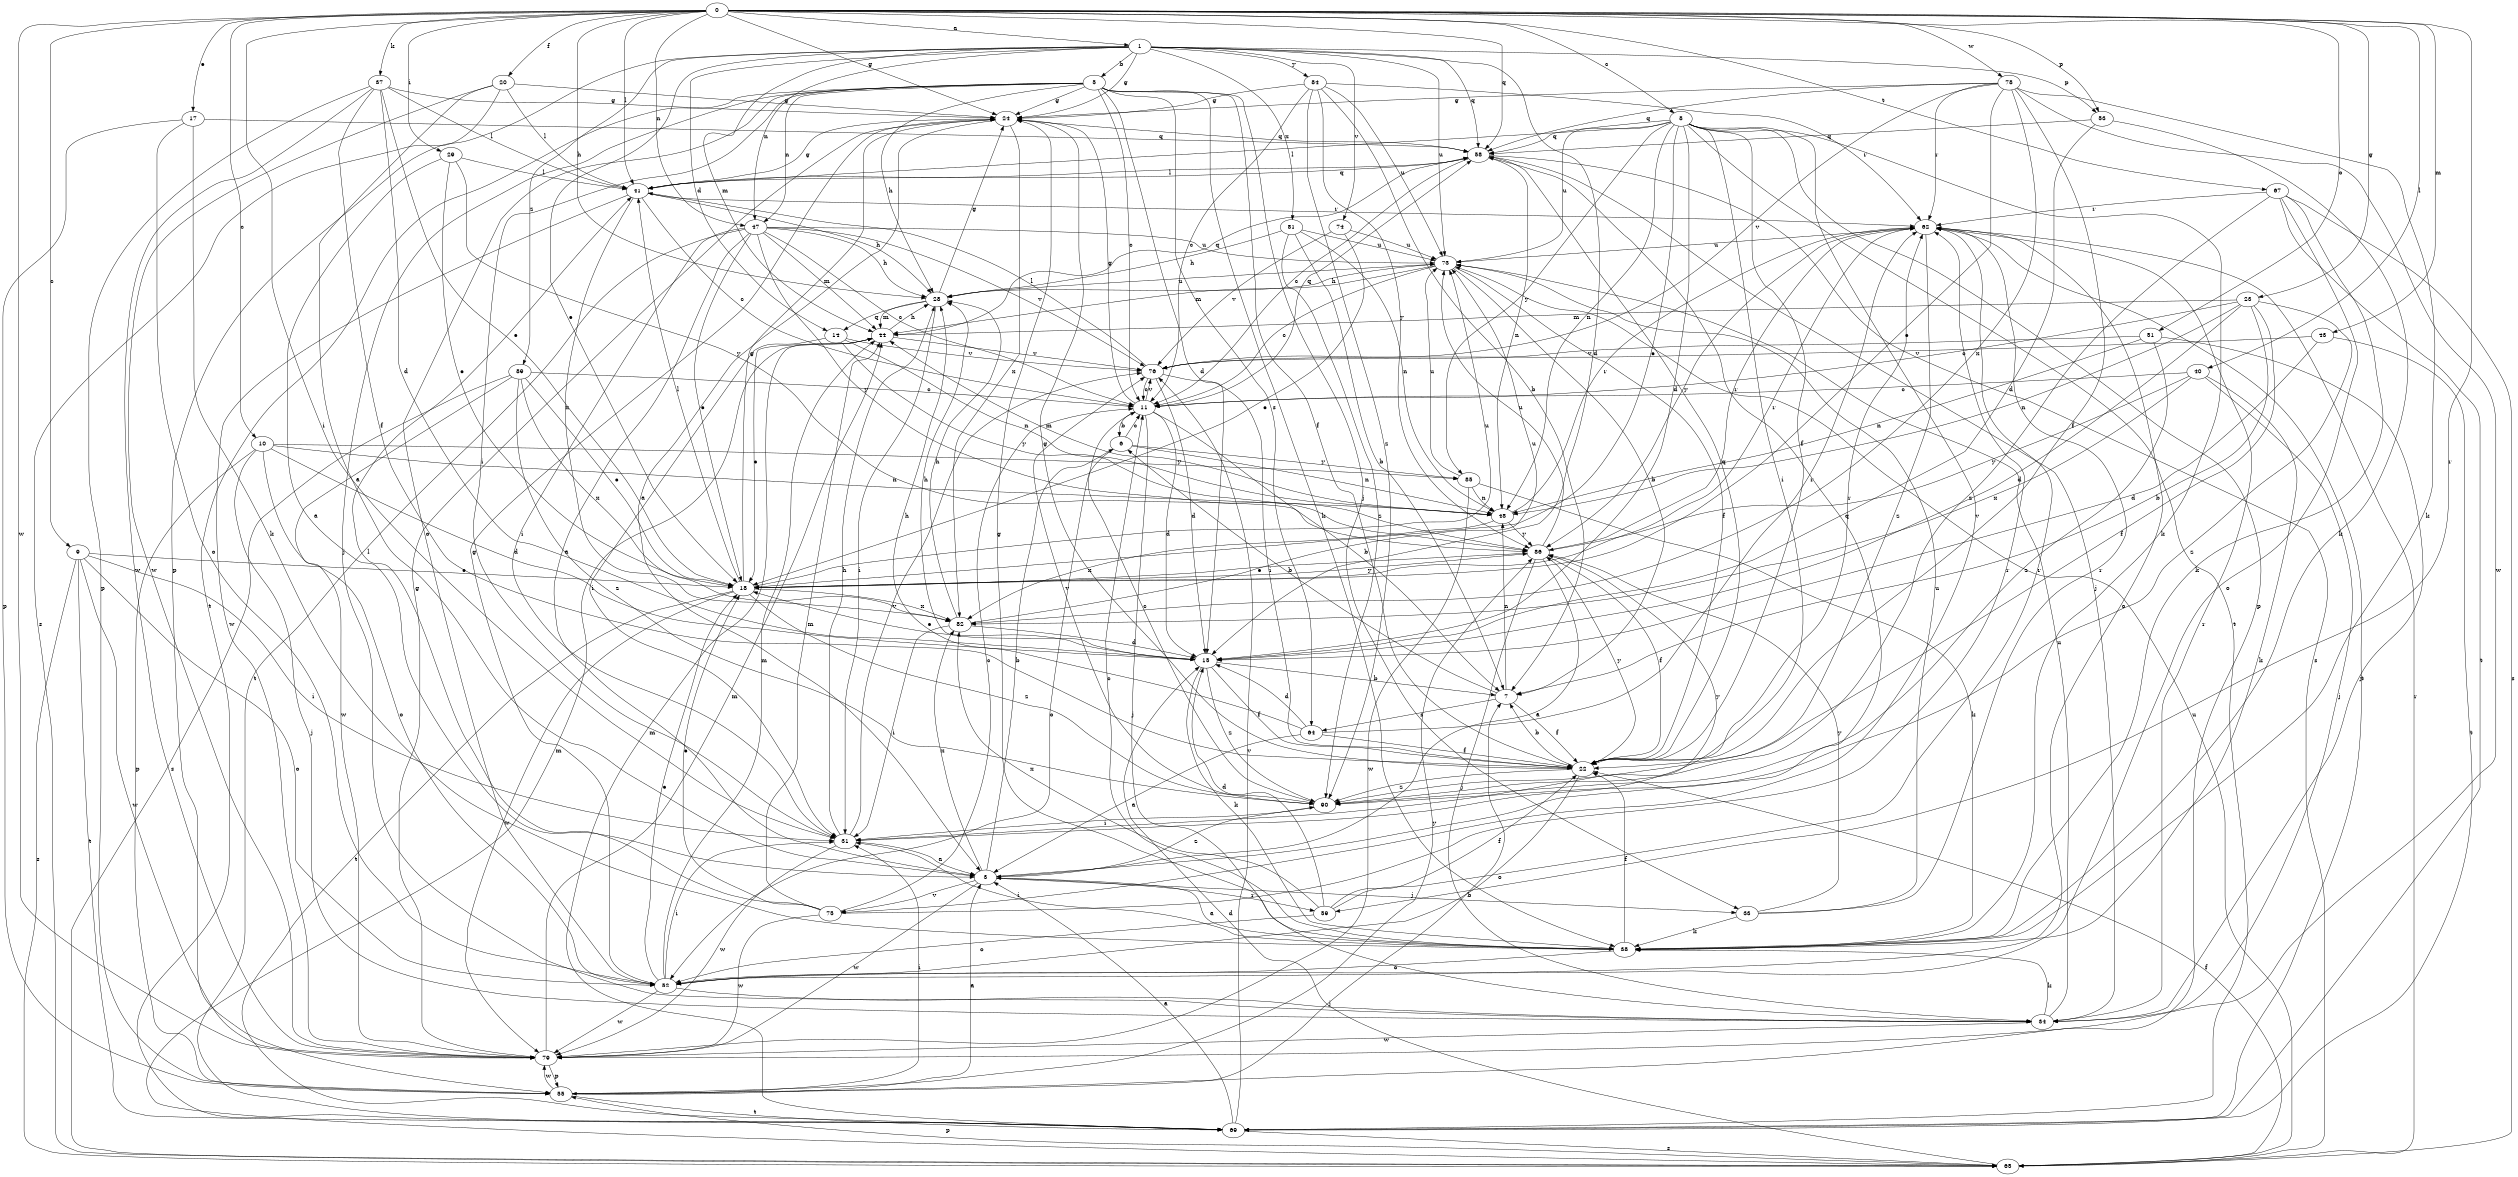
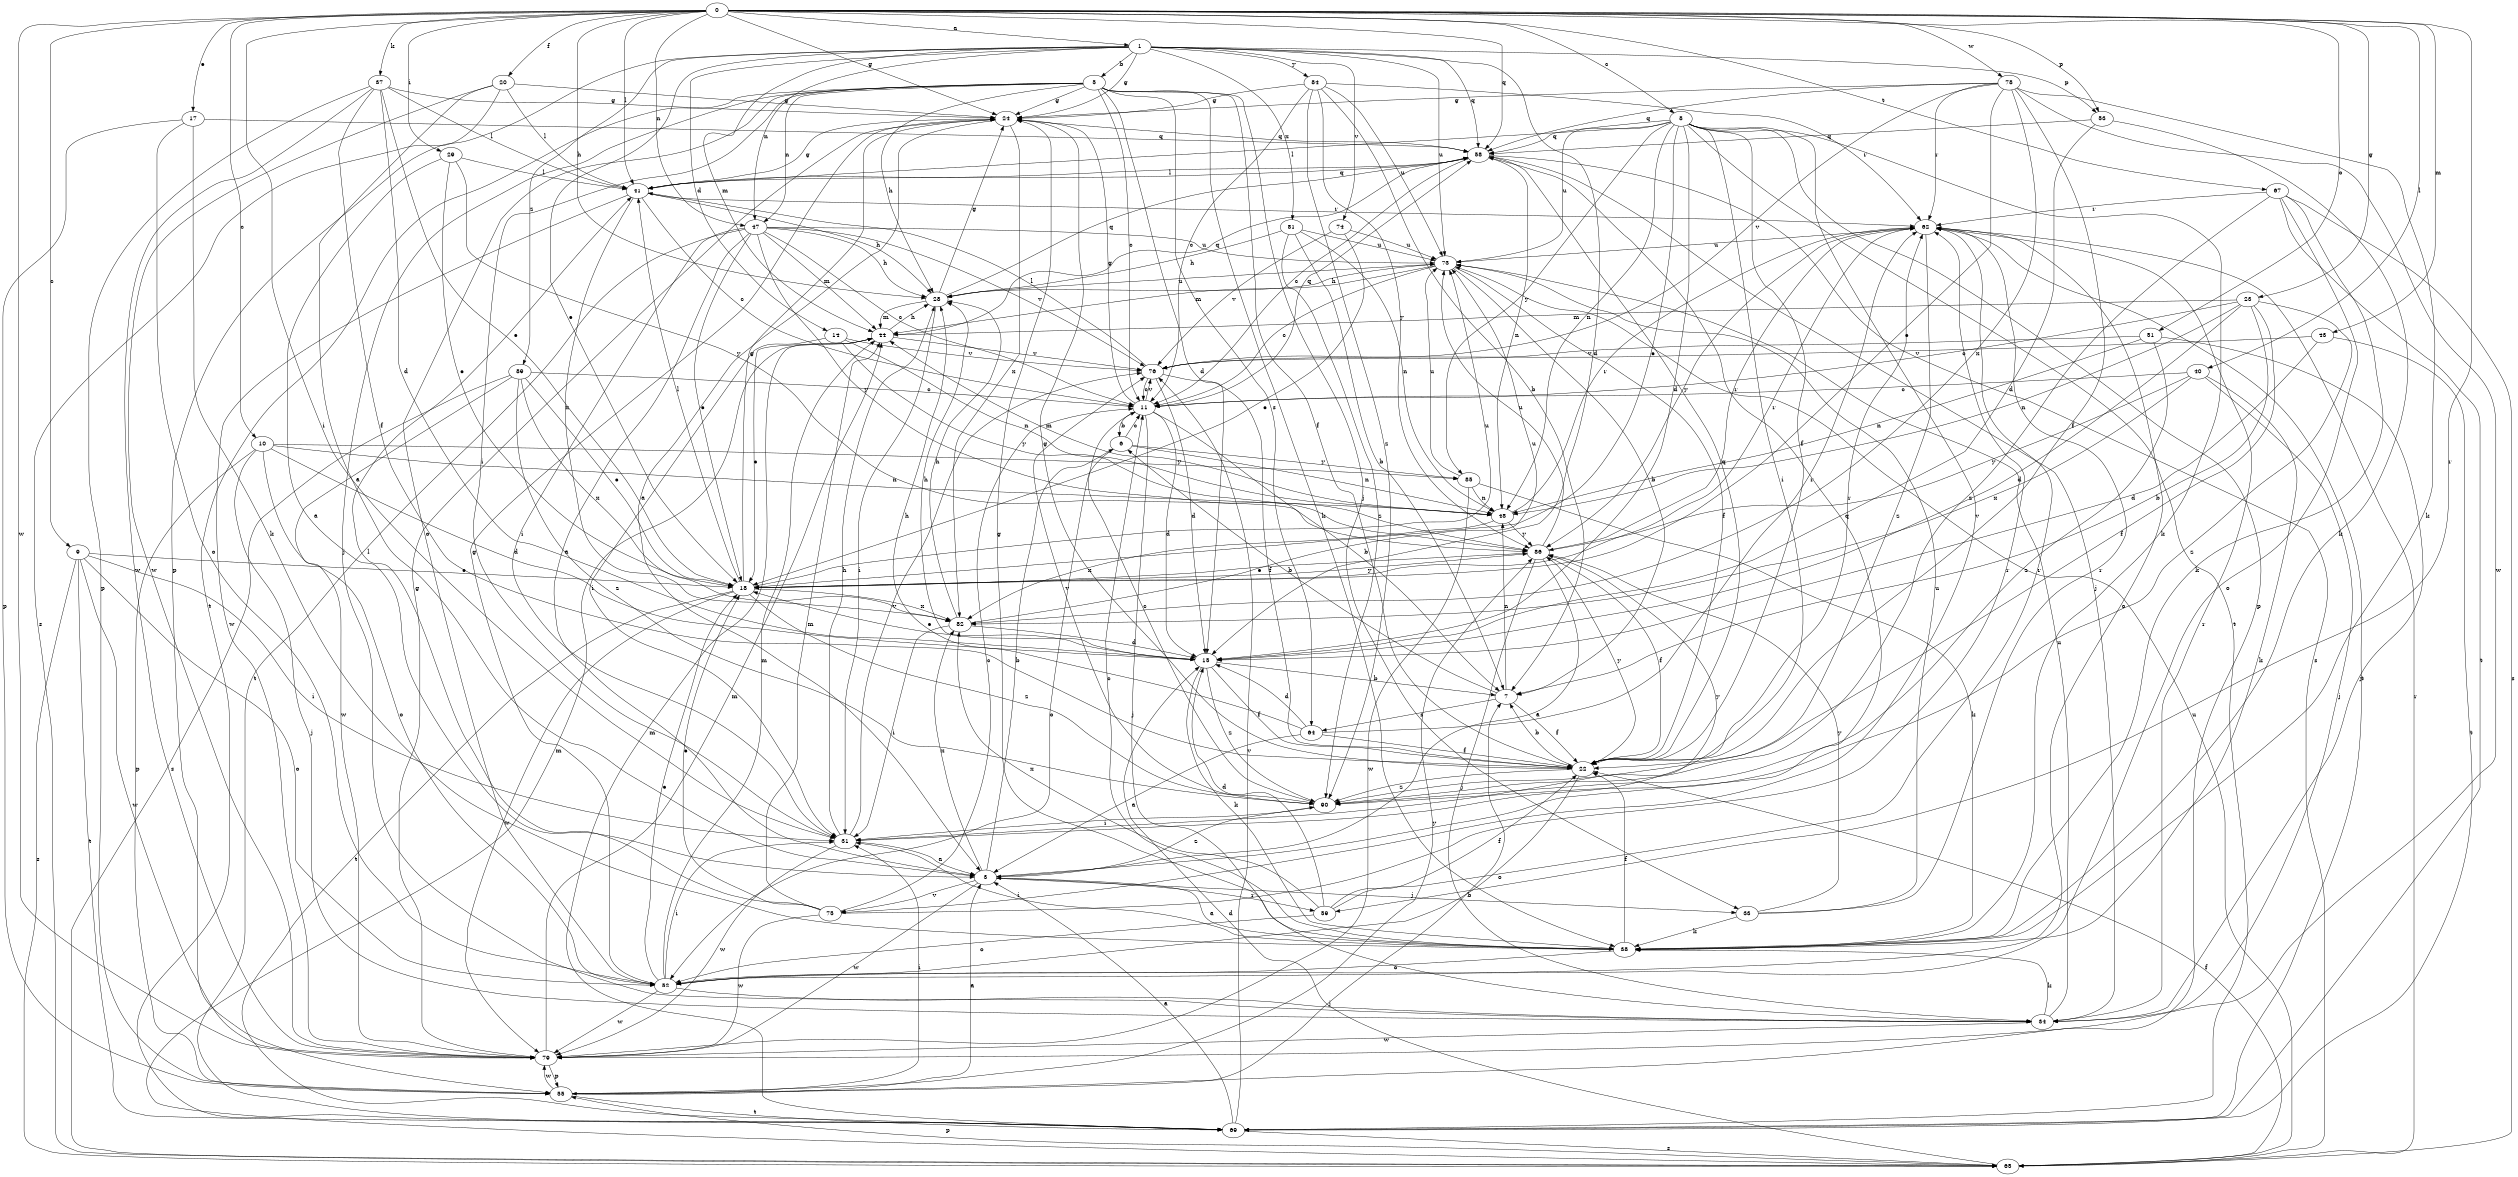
(879, 313) -> (1196, 195)
(1270, 570) -> (1270, 570)
